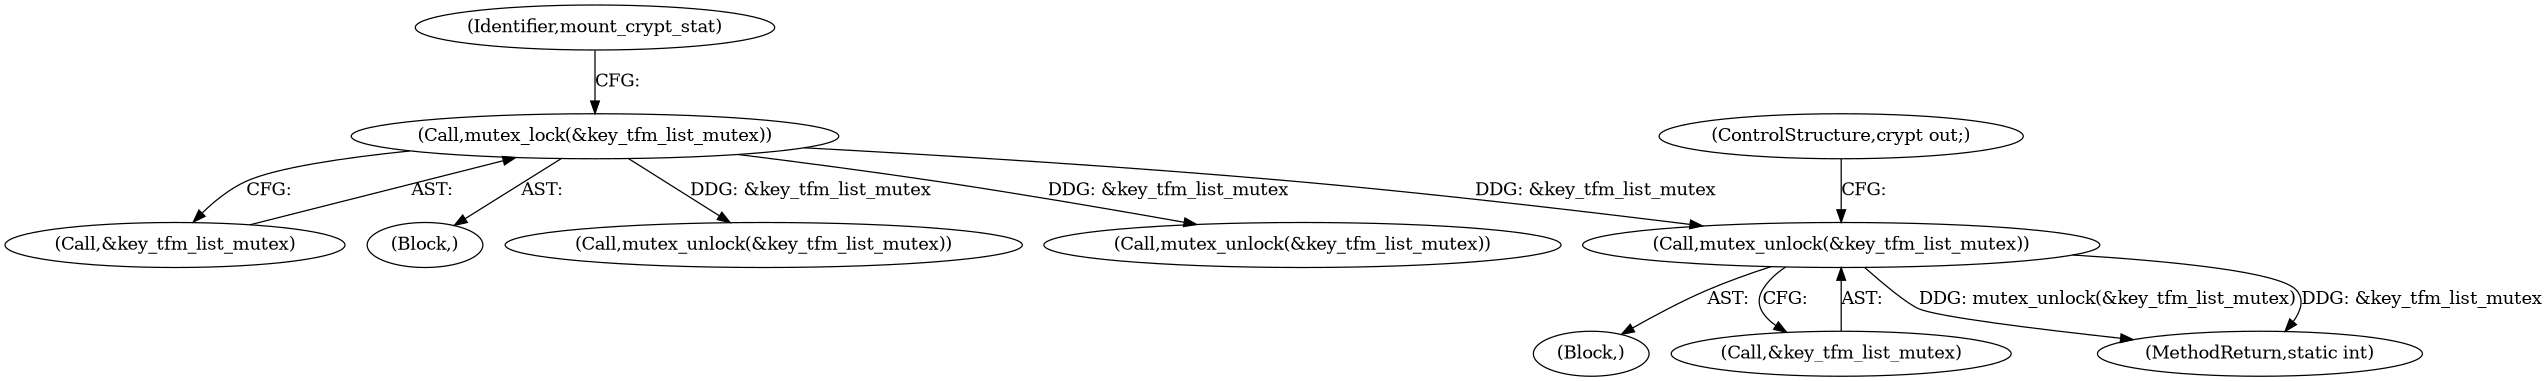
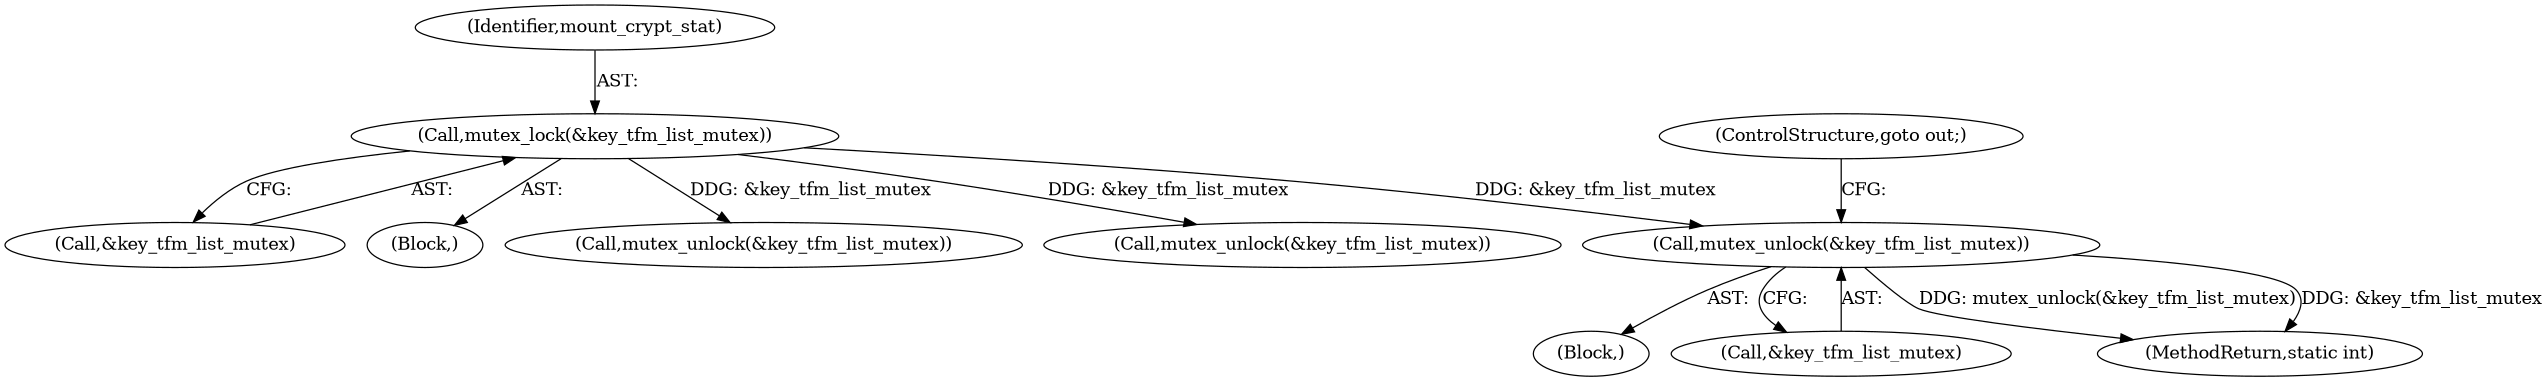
(621, 82) -> (621, 82)
(1841, 136) -> (1841, 136)
